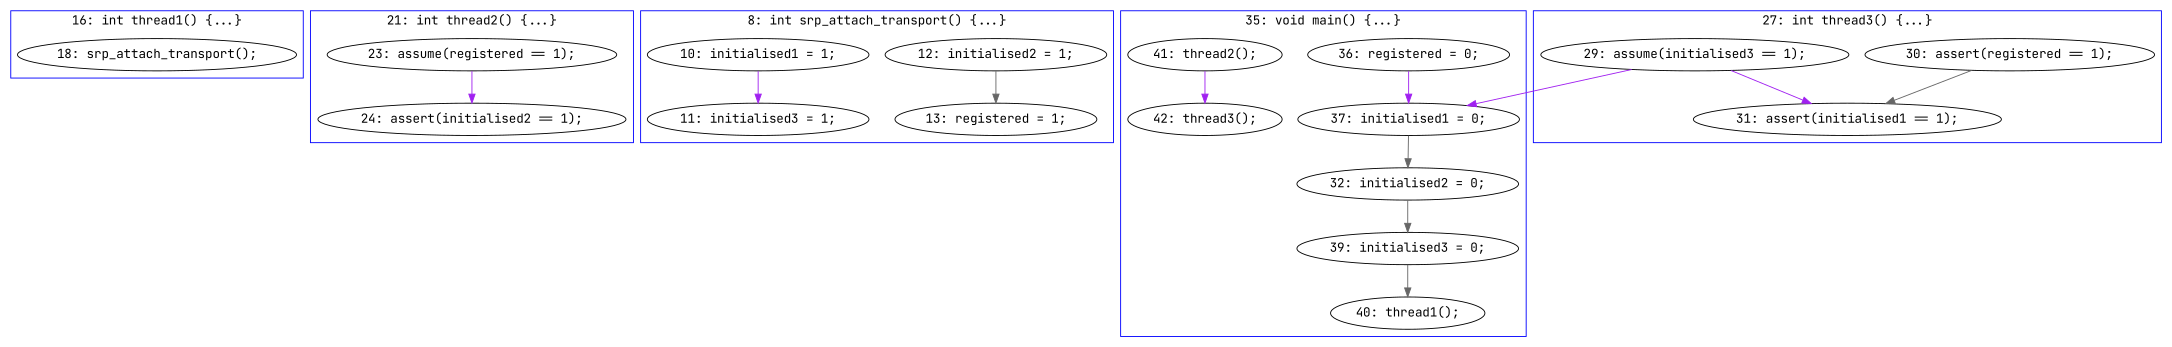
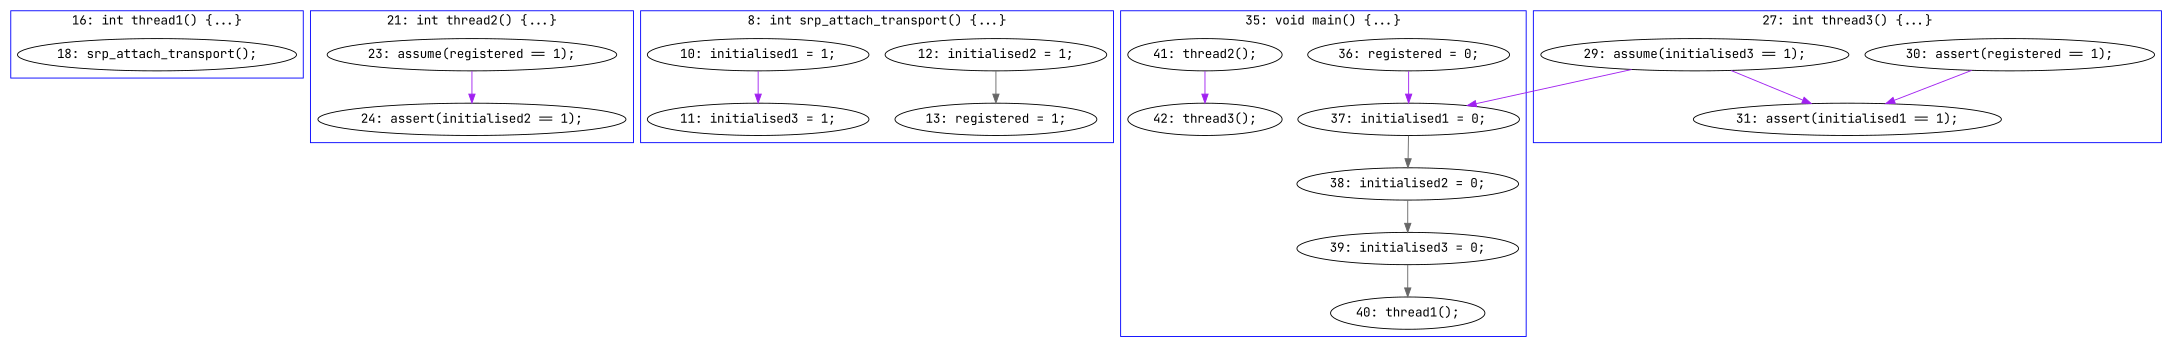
(1933, 85) -> (1933, 85)
(1408, 184) -> (1408, 184)
